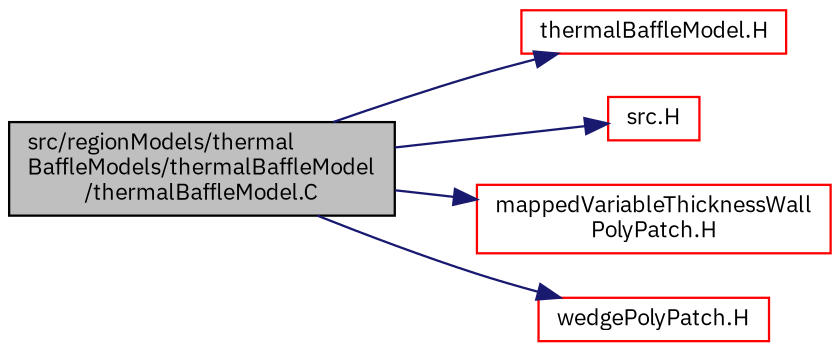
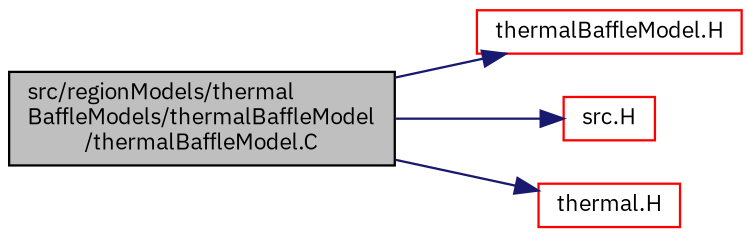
(654, 219) -> none
(654, 319) -> (609, 205)
